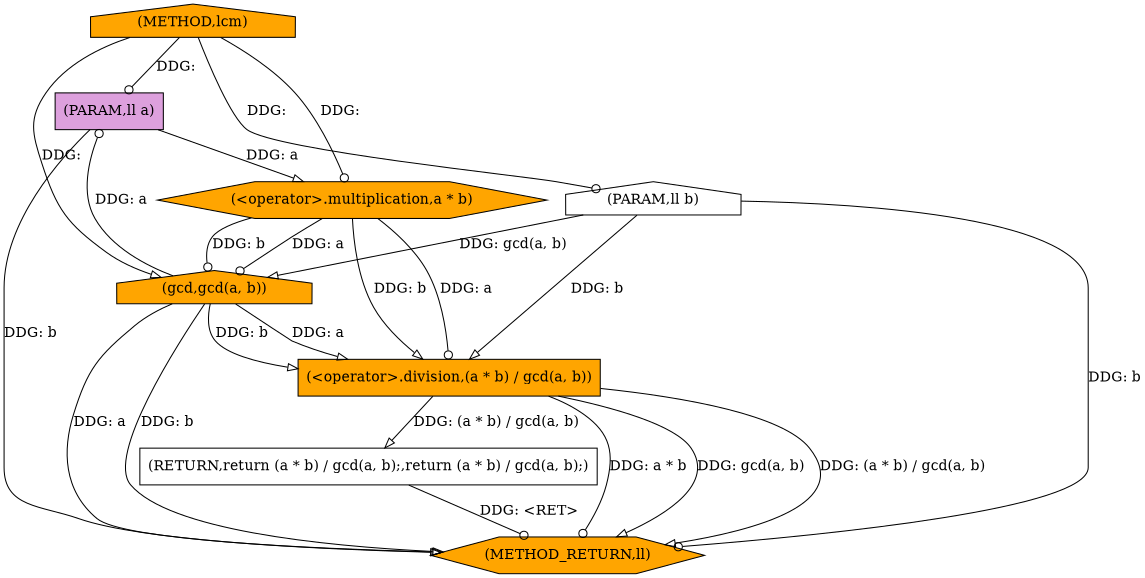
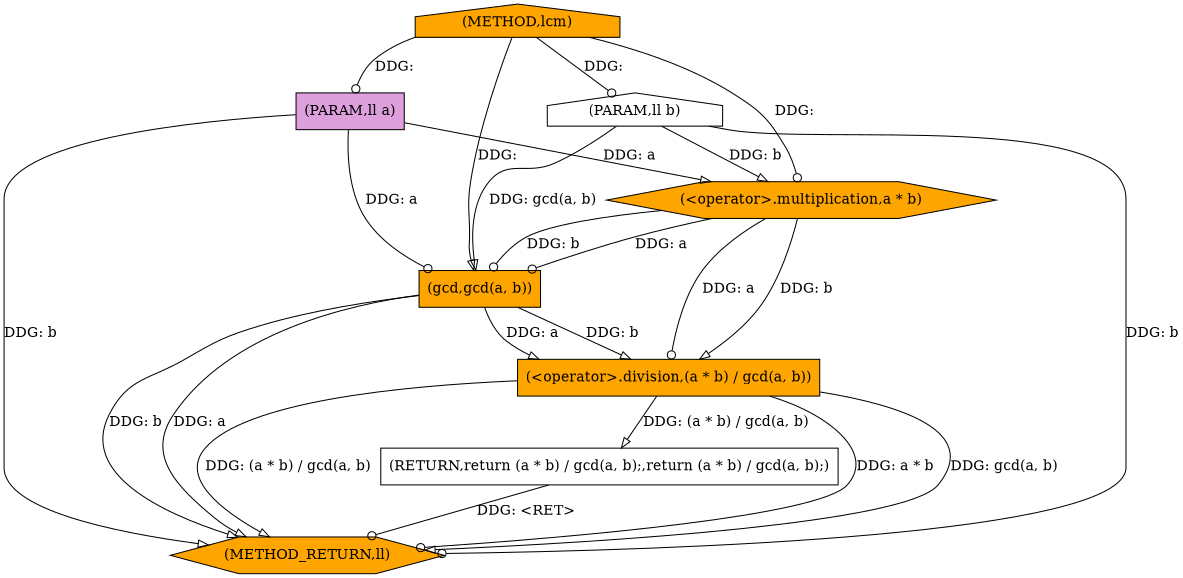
(99, 225) -> (362, 212)
(557, 284) -> (710, 152)
(214, 289) -> (480, 289)
